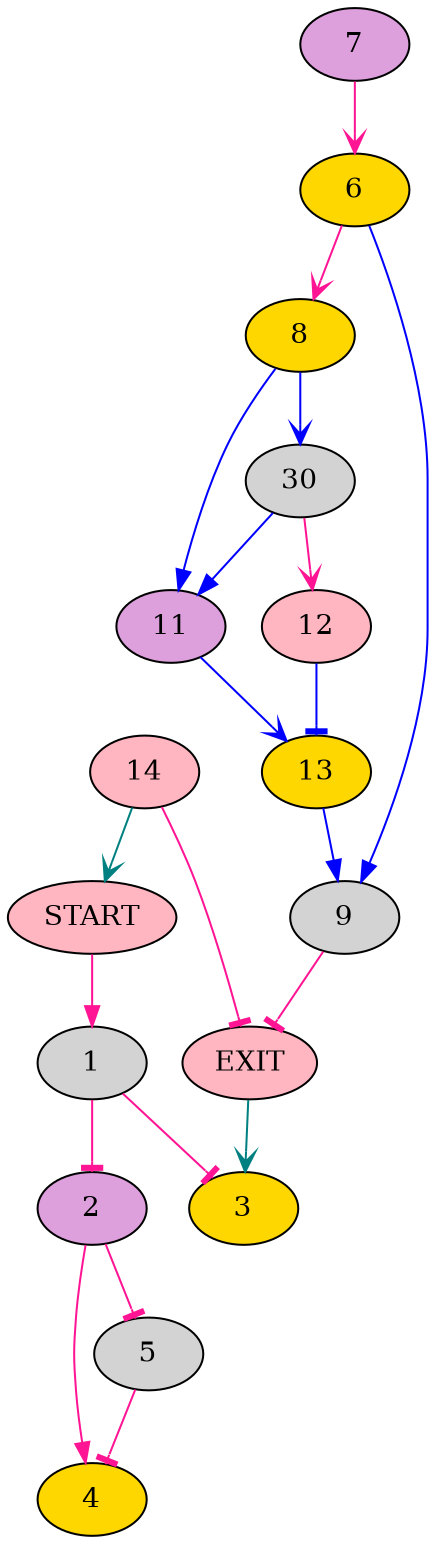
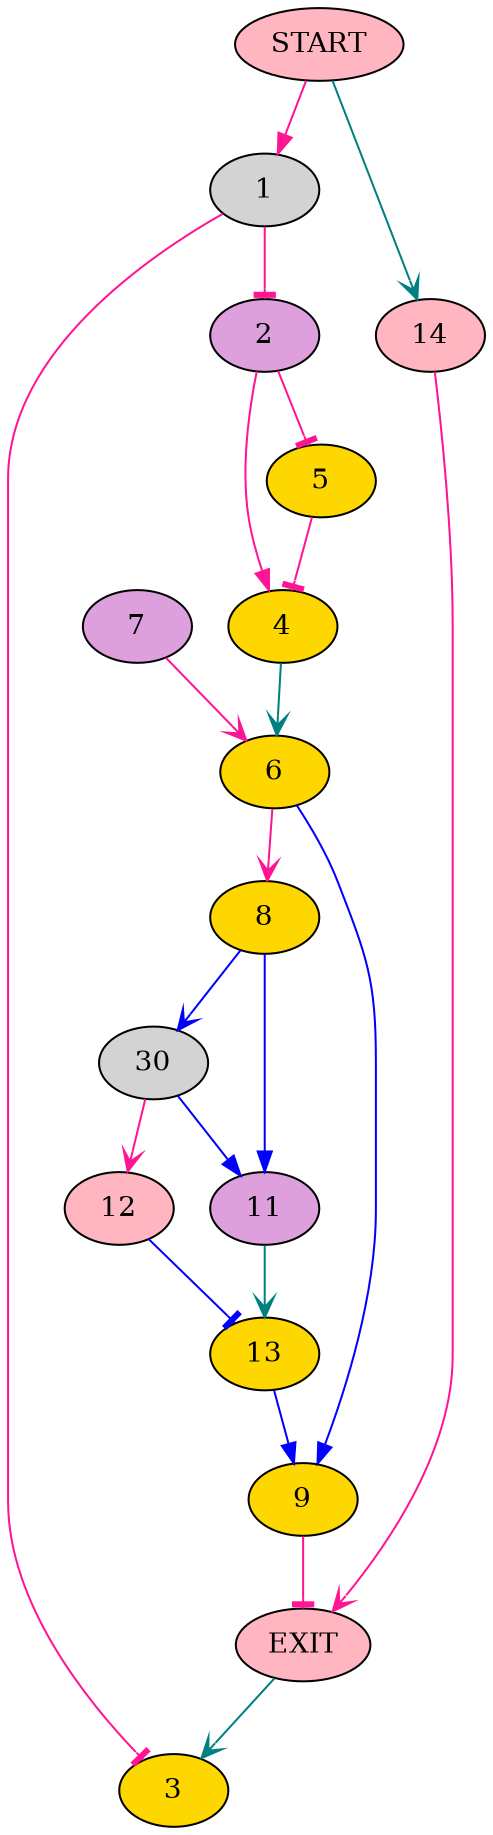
none -> (279, 689)
(236, 692) -> (265, 1271)
(122, 835) -> (371, 180)
(206, 910) -> (453, 997)
(345, 917) -> (303, 1499)
(149, 1354) -> (321, 481)
